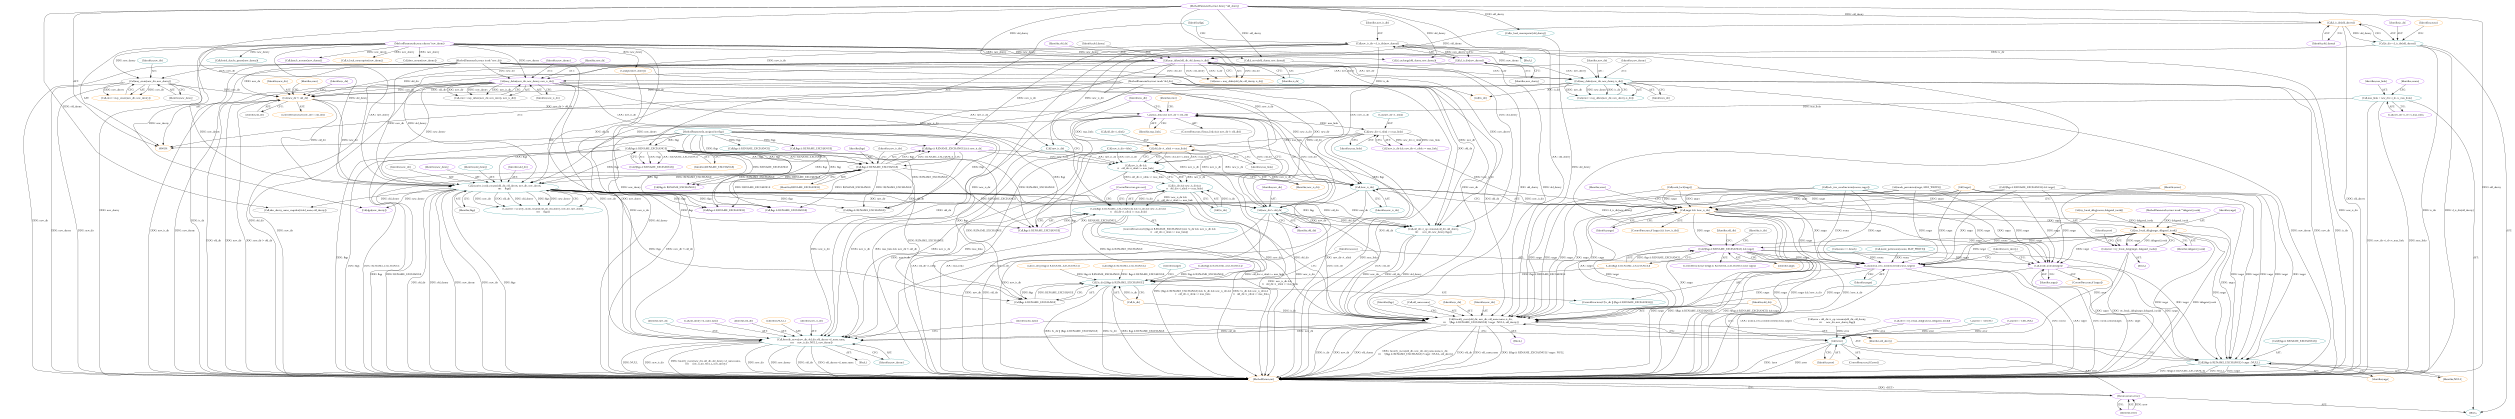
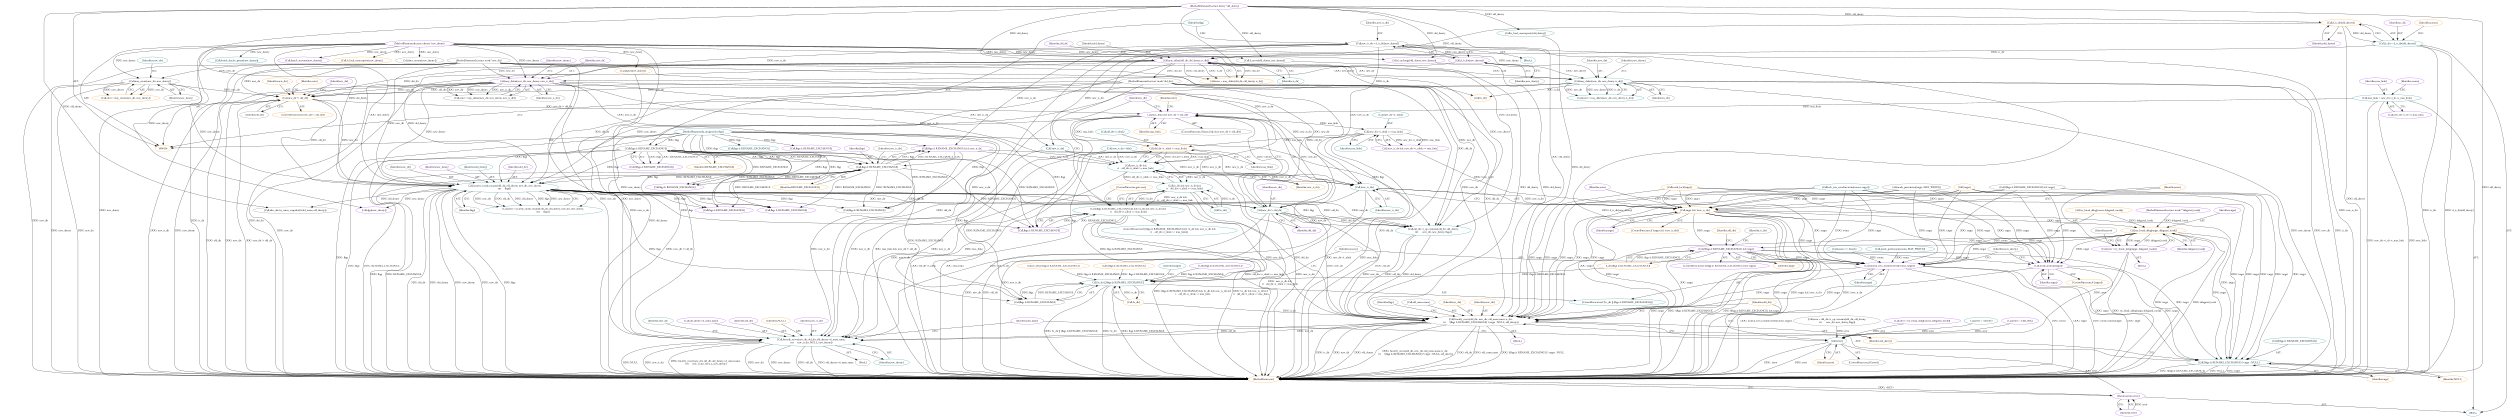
(1131, 187) -> (1131, 187)
